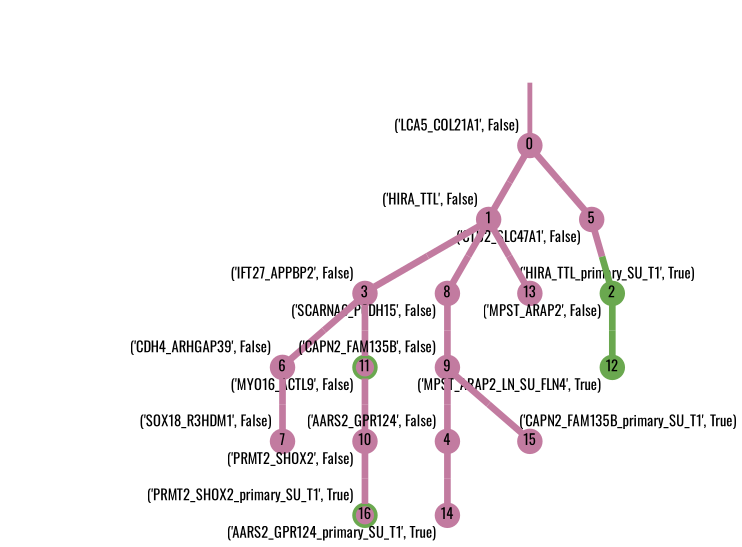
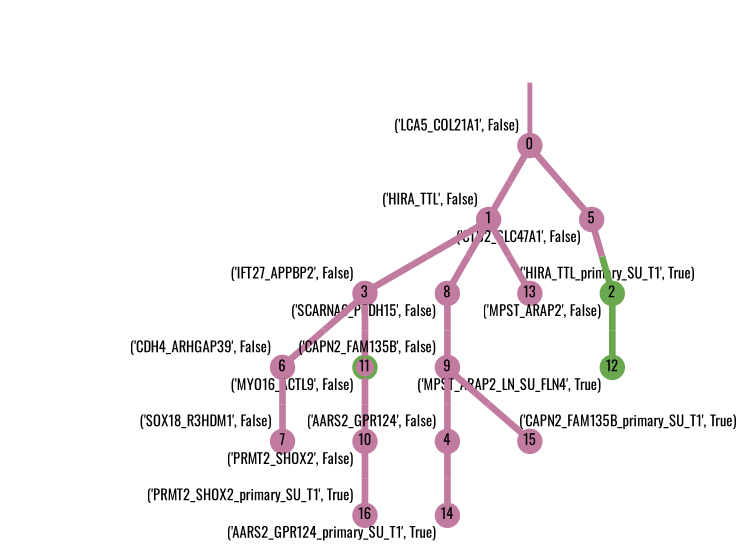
(365, 515) -> (365, 515)
